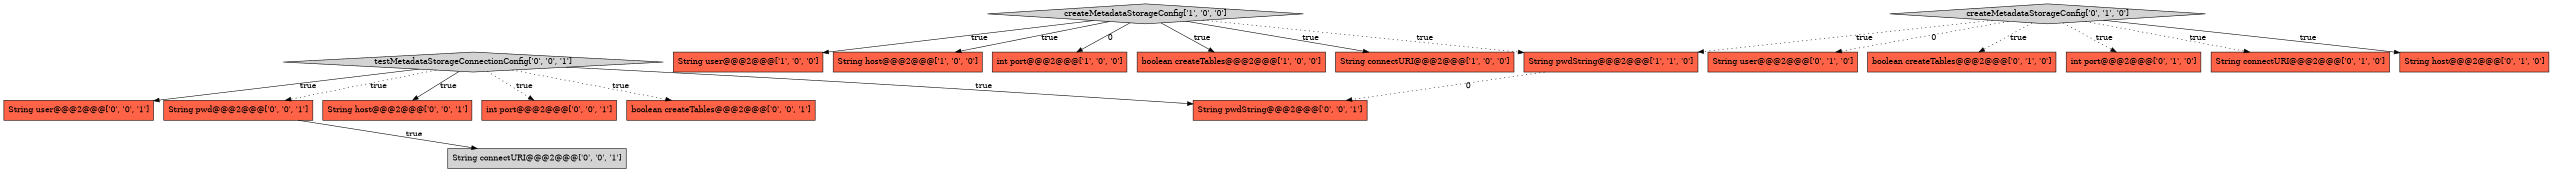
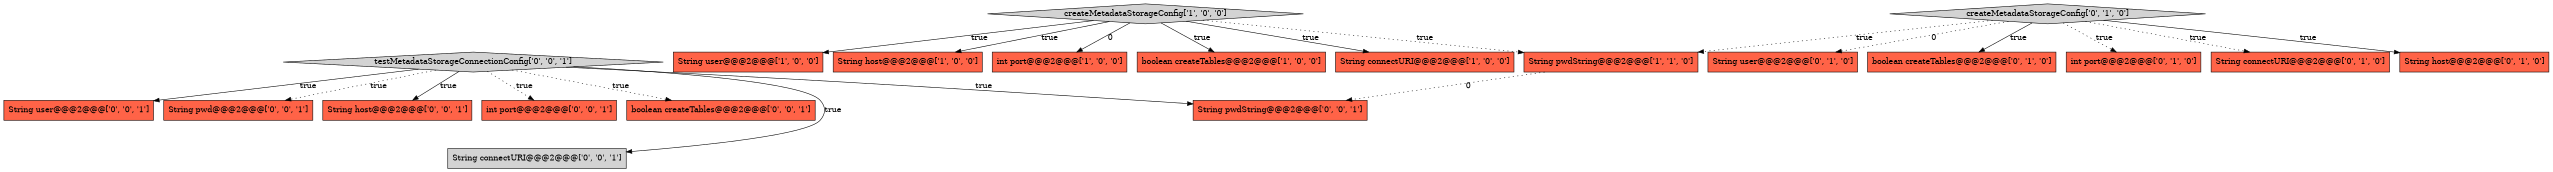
(2008, 36) -> (2008, 36)
(385, 134) -> (804, 93)
